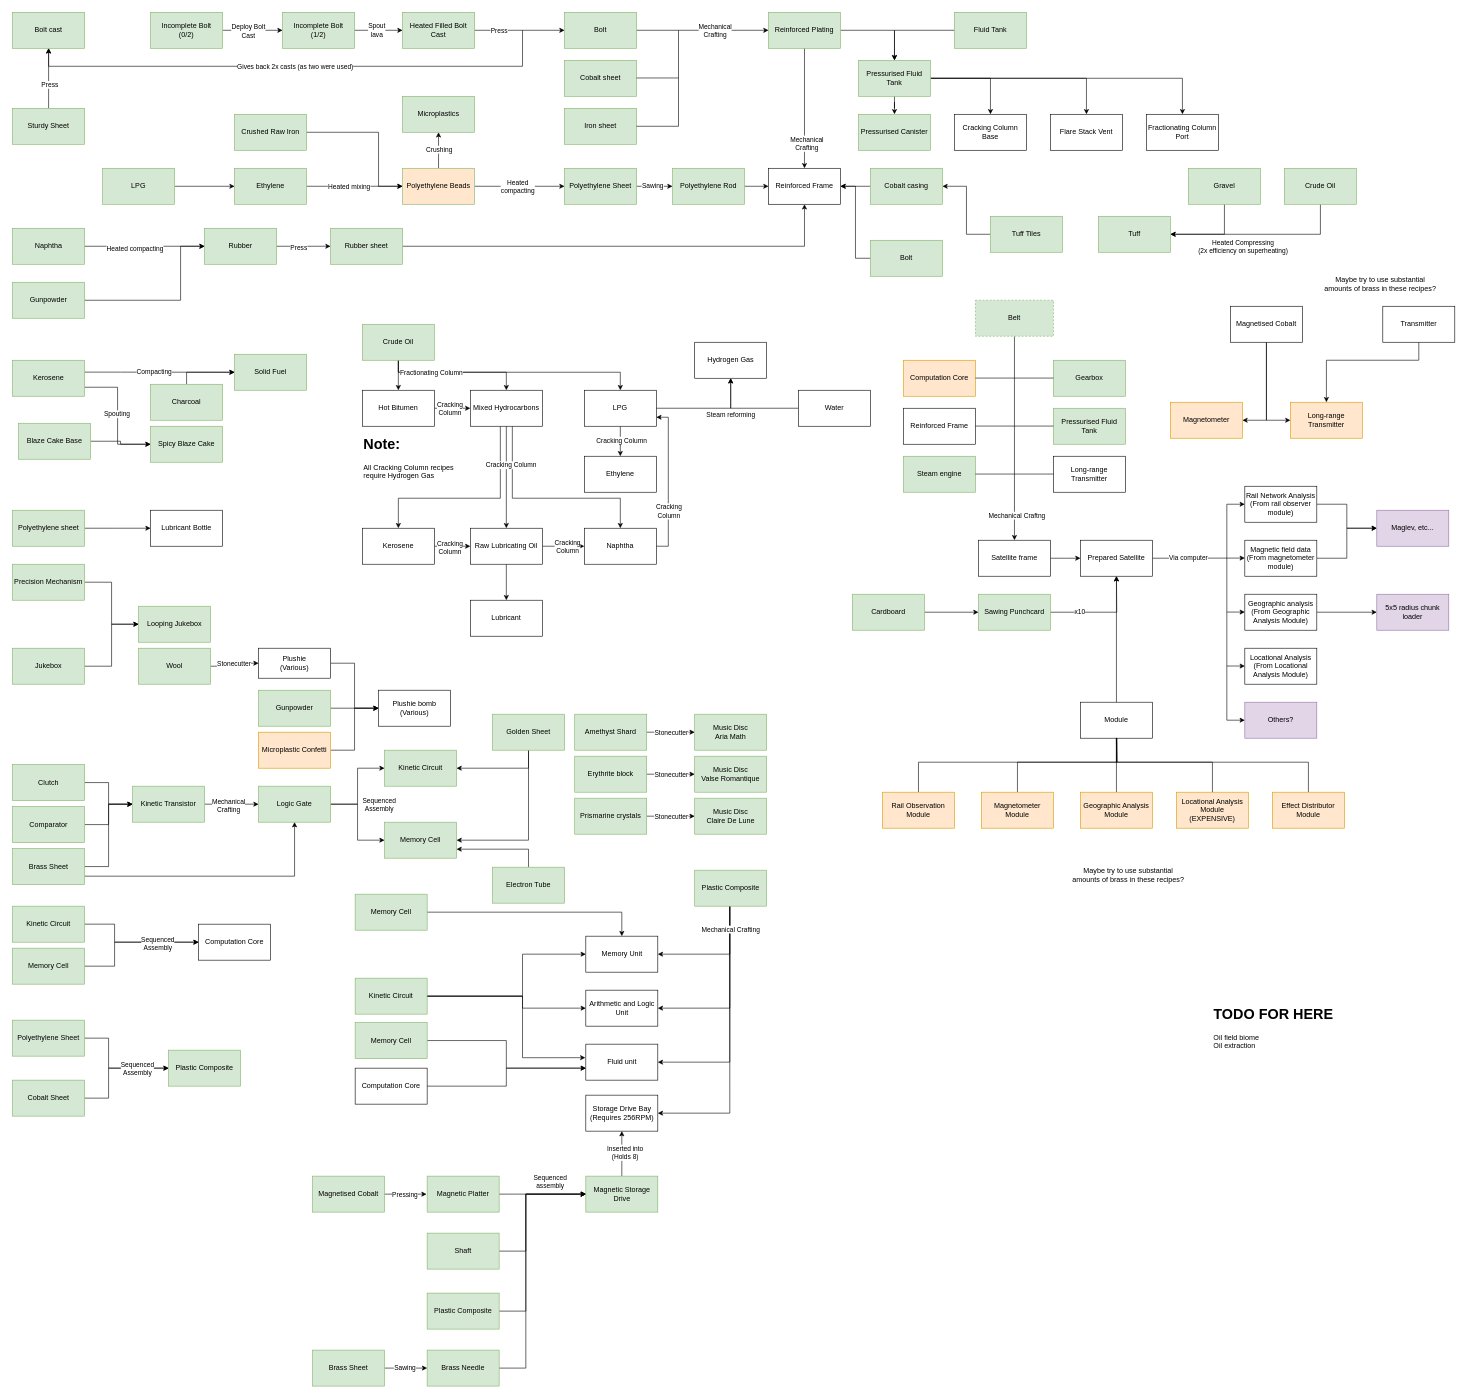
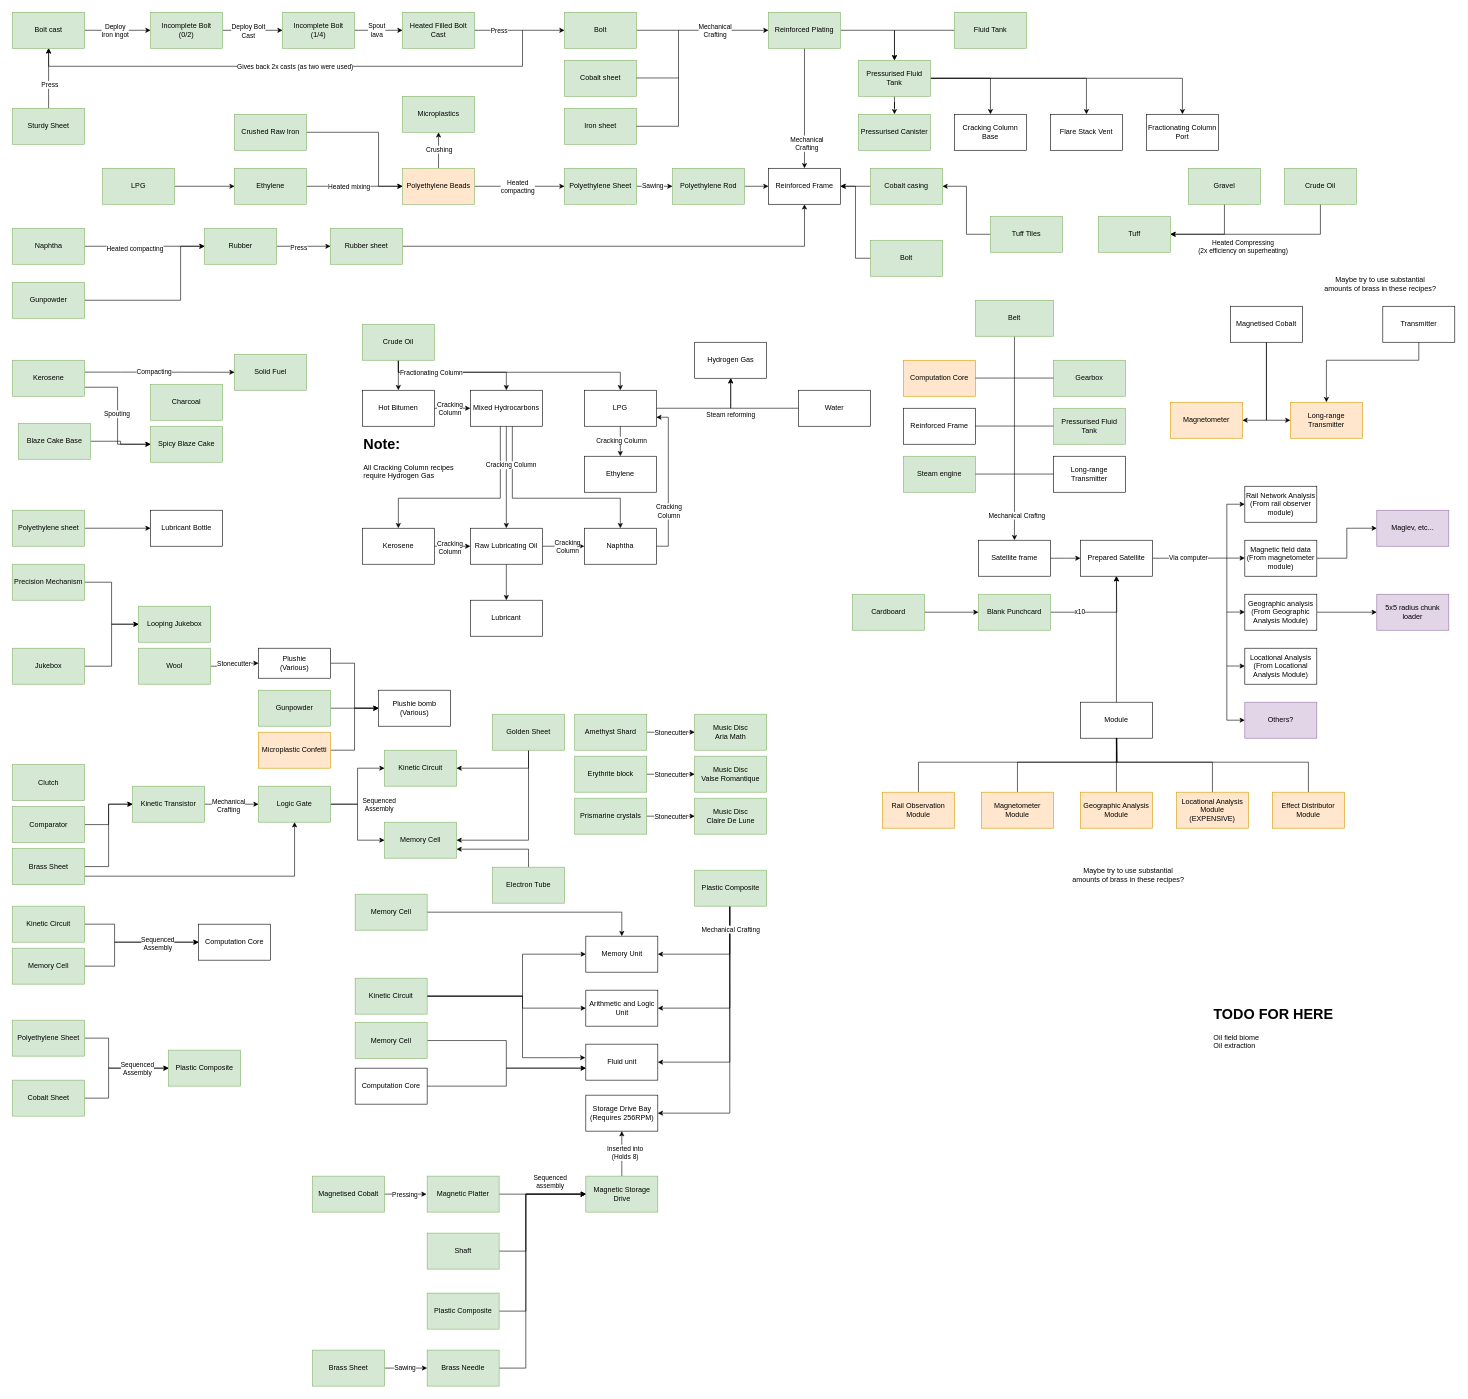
none -> (112, 30)
(318, 30) -> (318, 30)
(1014, 318) -> (1014, 318)
(186, 379) -> none
(1343, 504) -> none
(1014, 612) -> (1014, 612)
(105, 783) -> none
